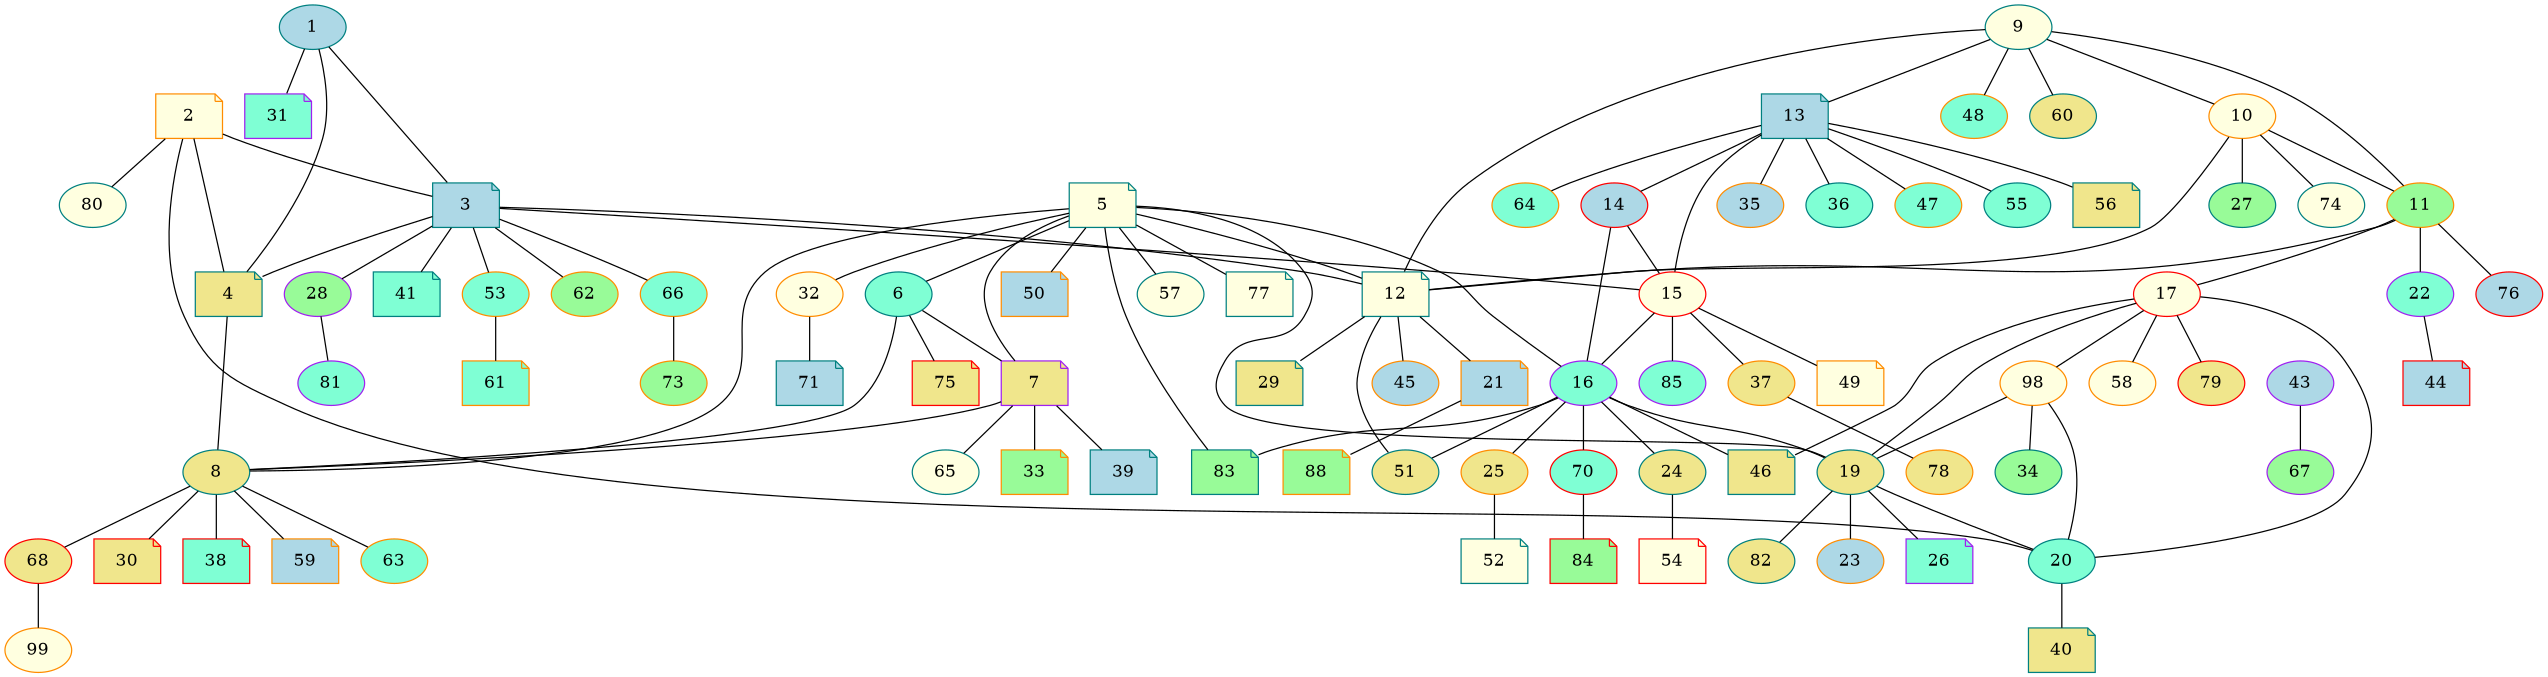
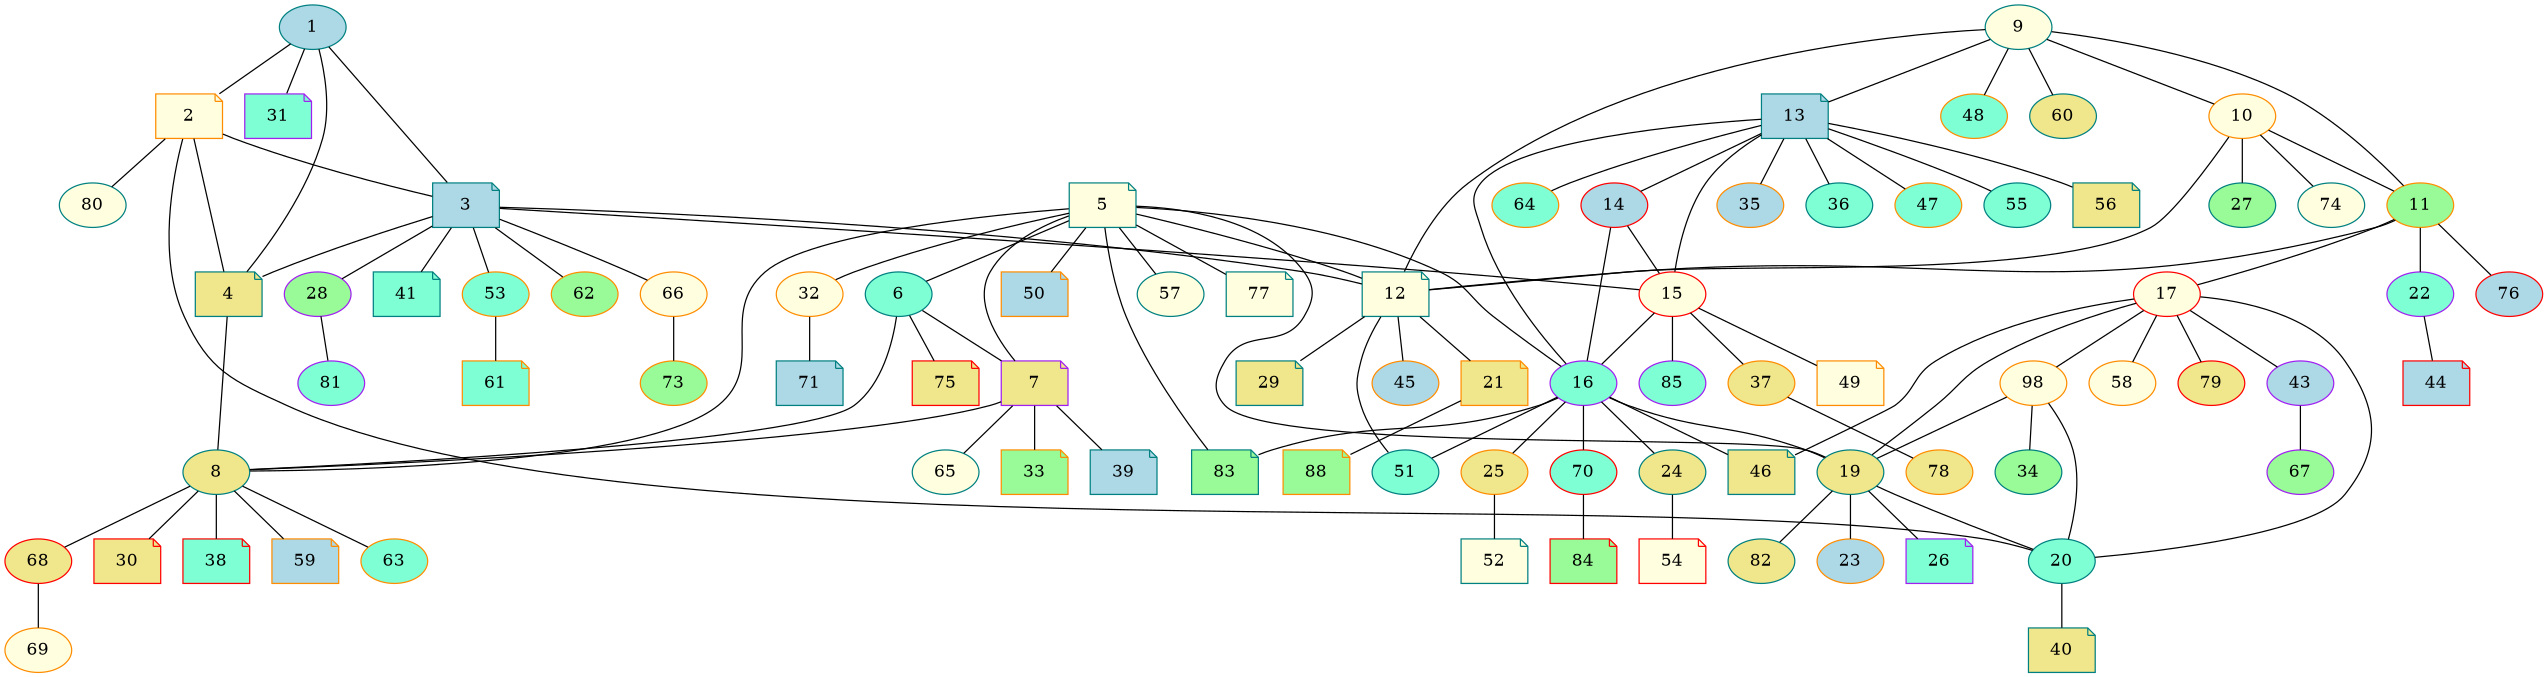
none -> (255, 69)
none -> (1527, 156)
(674, 294) -> (674, 294)
none -> (2234, 339)
(1494, 383) -> (1494, 383)
(1405, 472) -> (1405, 472)
(38, 650) -> (38, 650)
